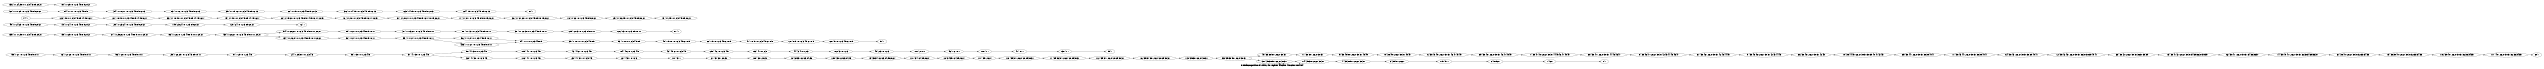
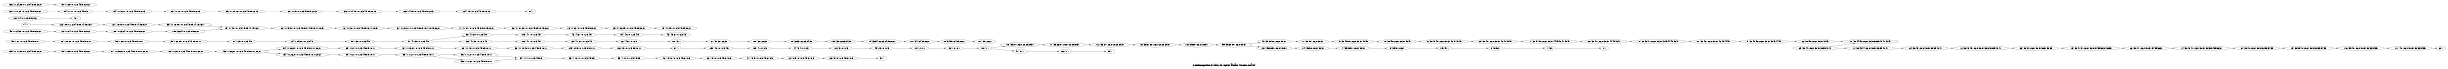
(214, 25) -> (212, 30)
(697, 52) -> (693, 48)
(1893, 55) -> (1841, 45)
(997, 58) -> (997, 47)
